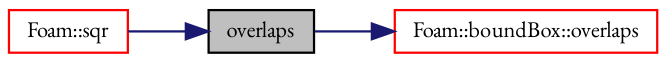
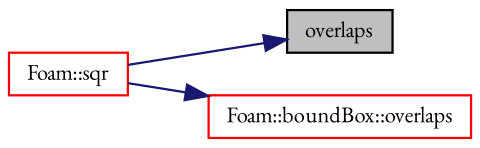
(343, 31) -> (157, 88)
